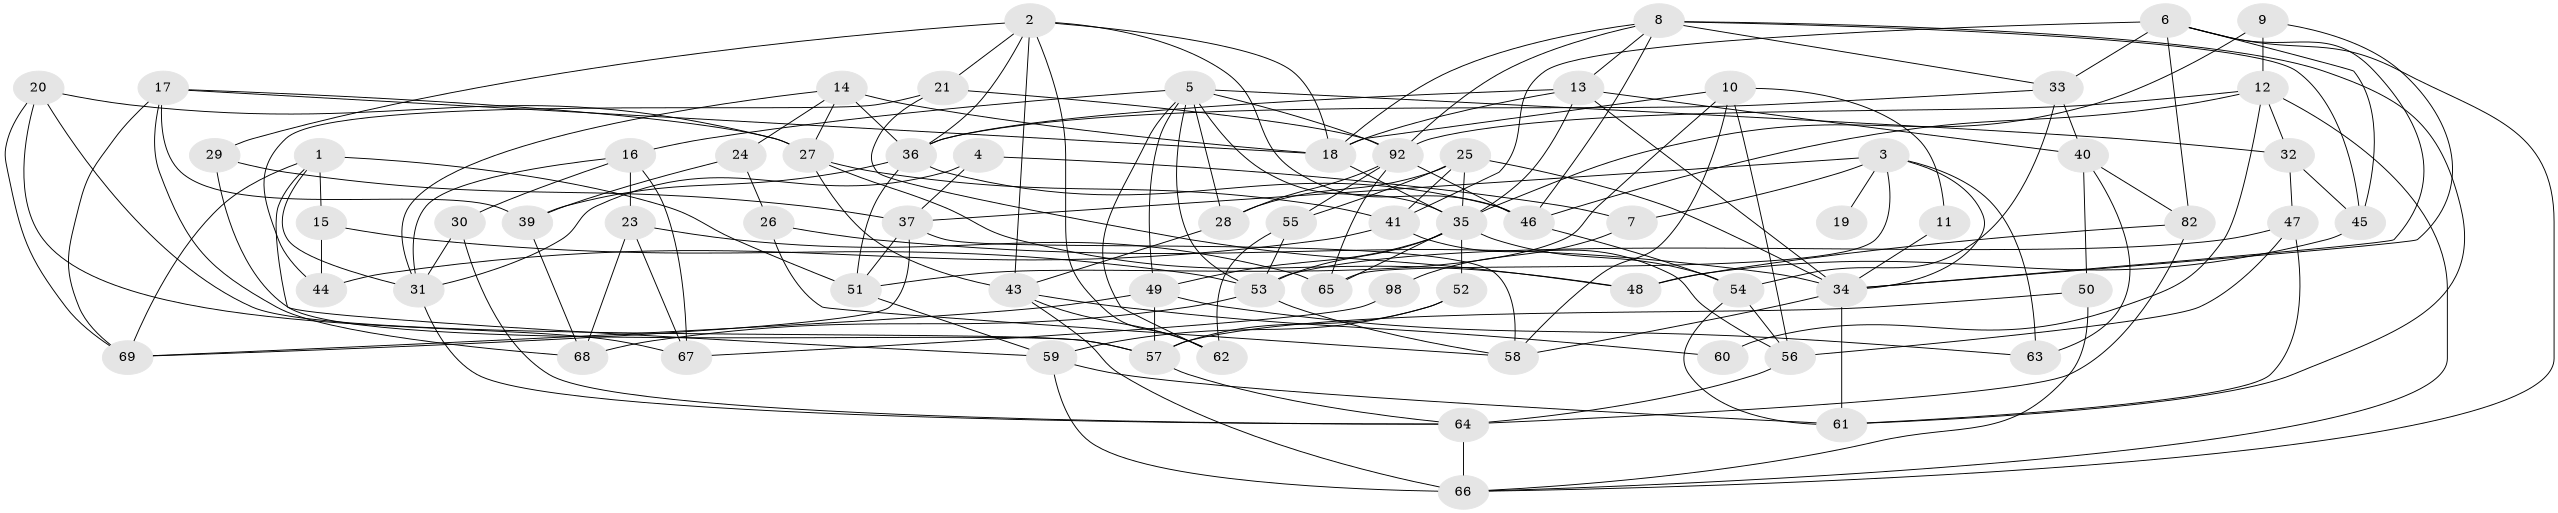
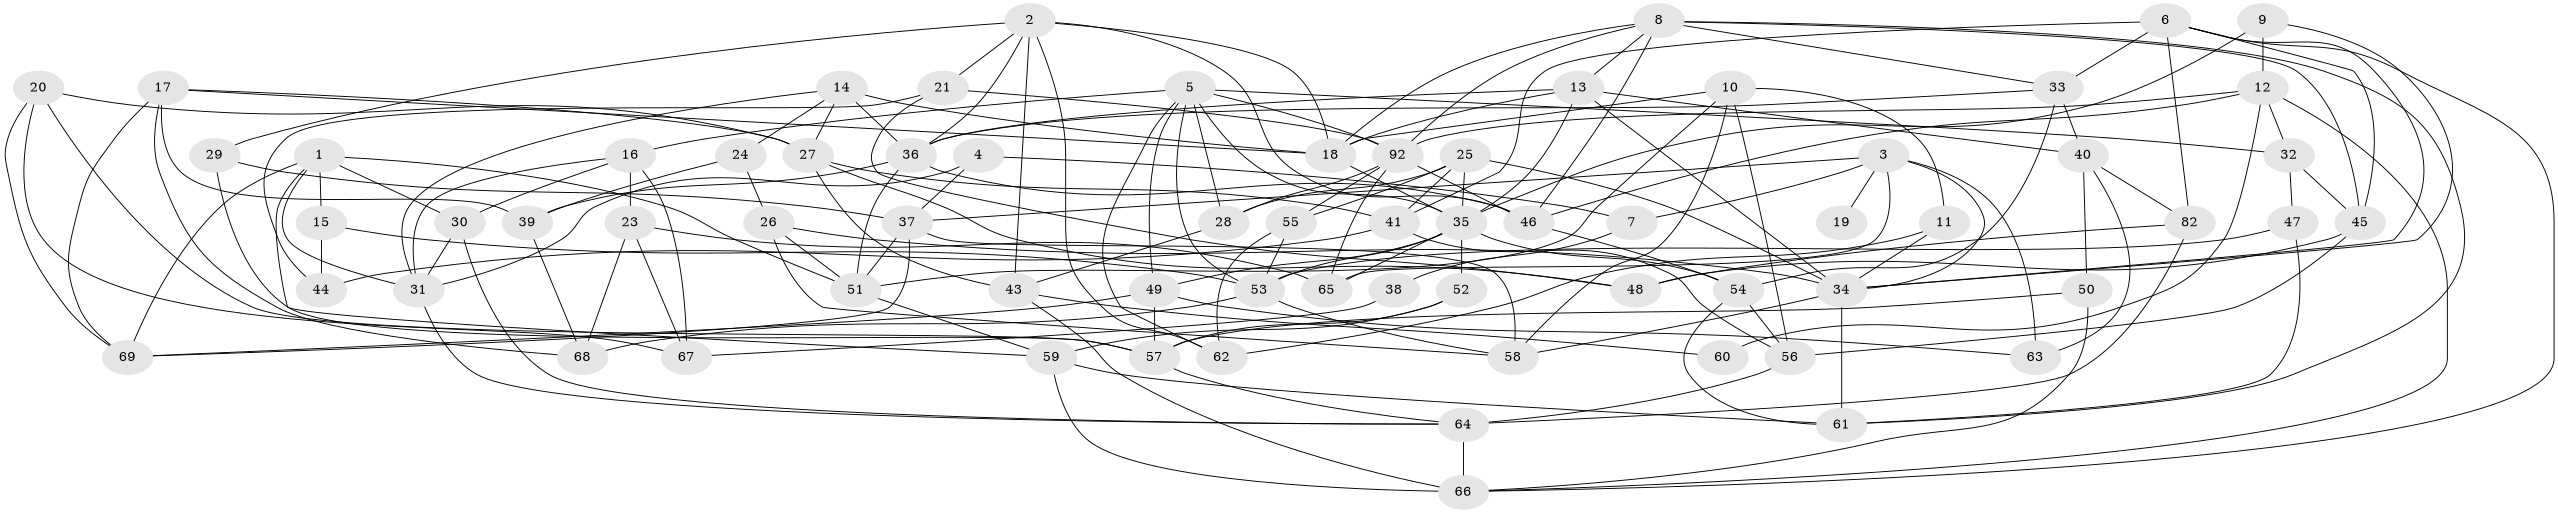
none -> (392, 190)
none -> (817, 260)
(1394, 290) -> (1394, 290)
(1119, 323) -> (1550, 289)
(2062, 330) -> (2078, 330)
